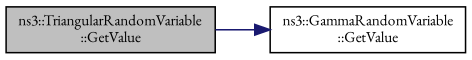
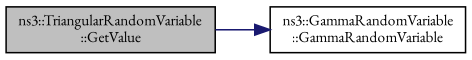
(368, 30) -> (368, 30)
